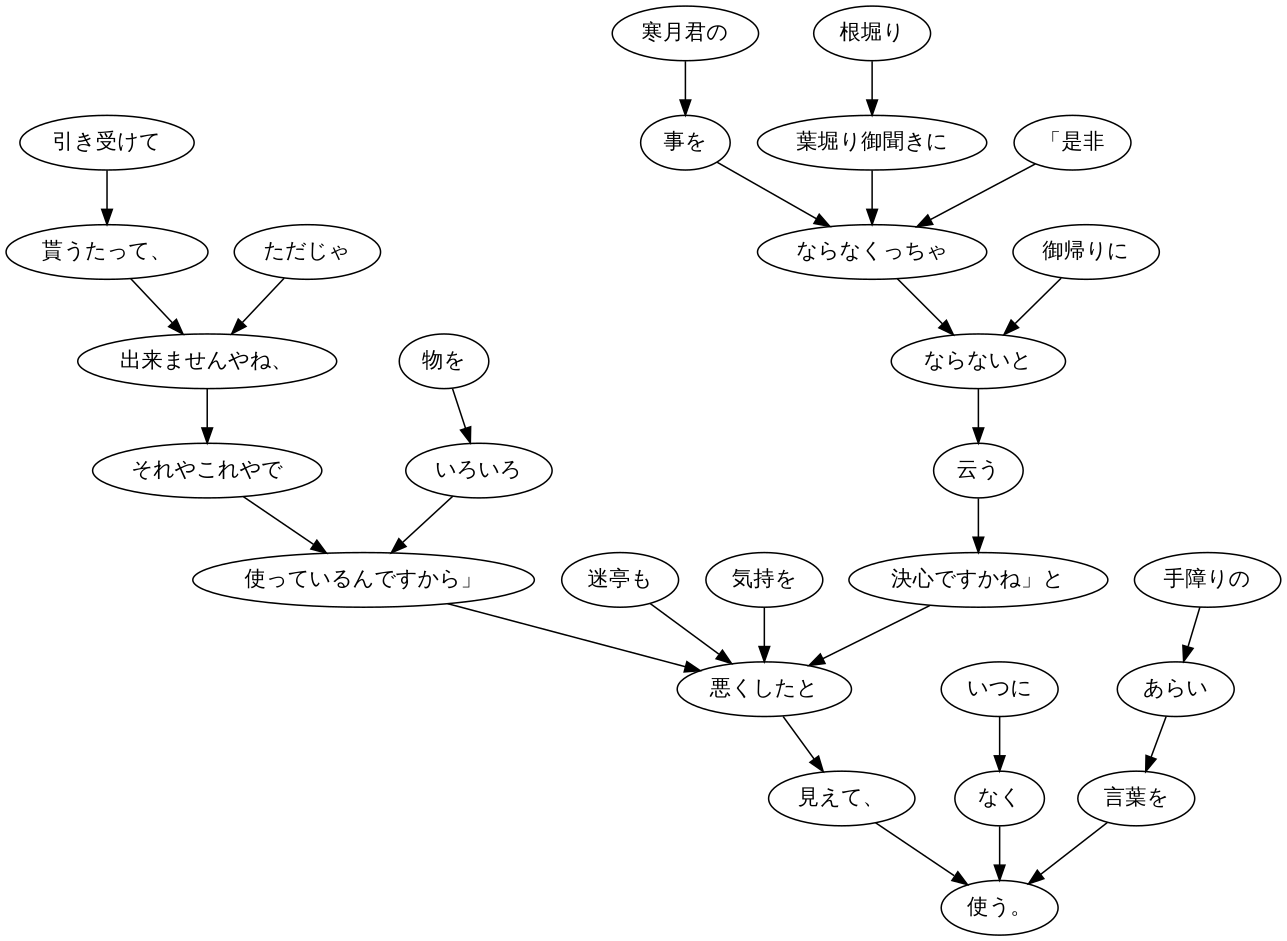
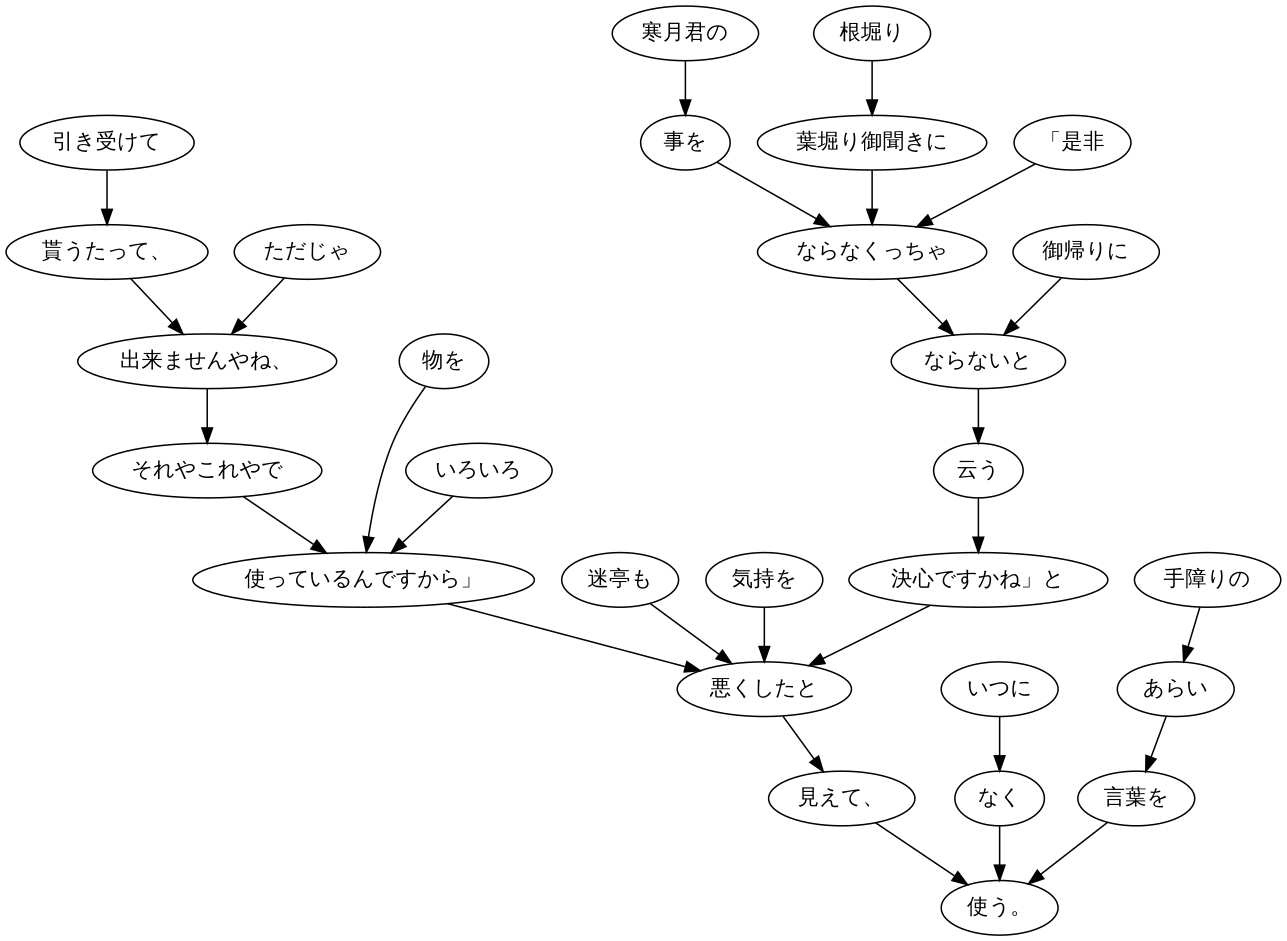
(459, 408) -> (387, 458)
